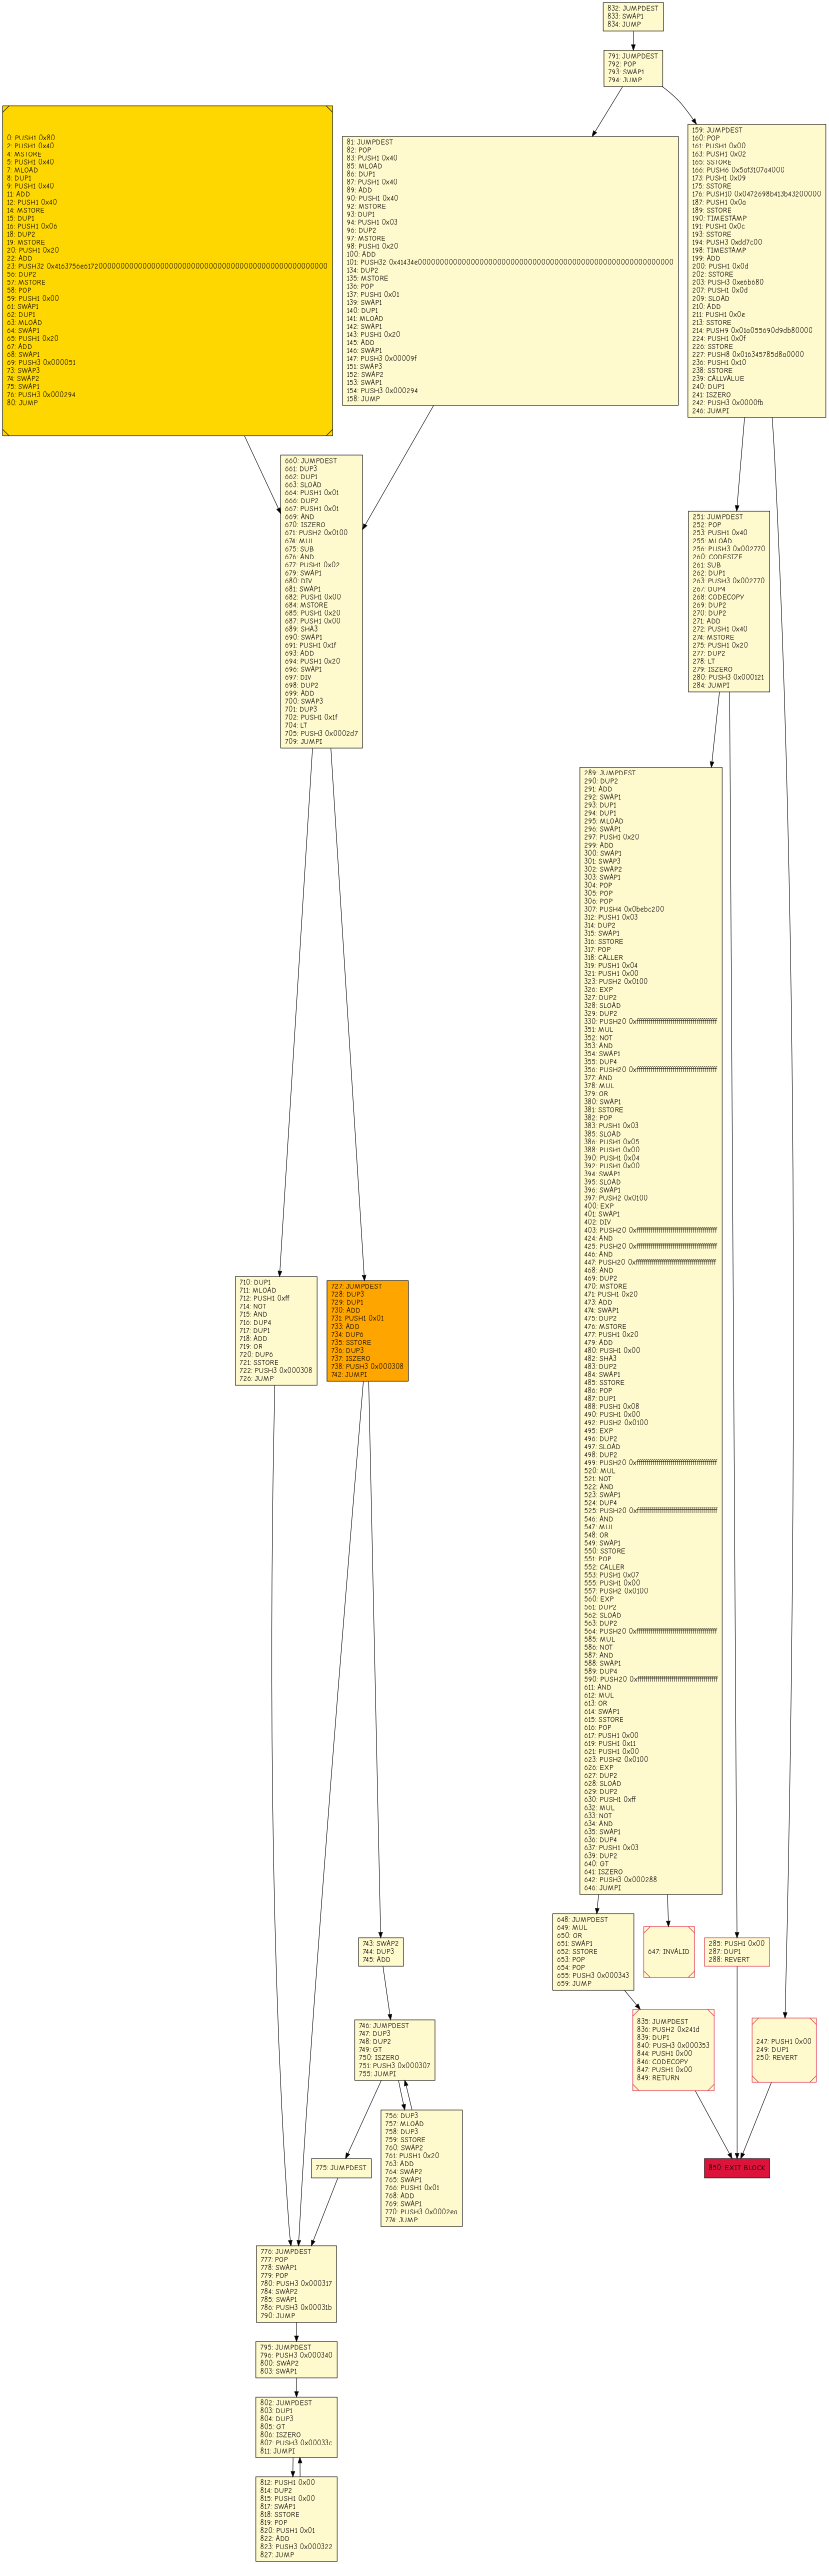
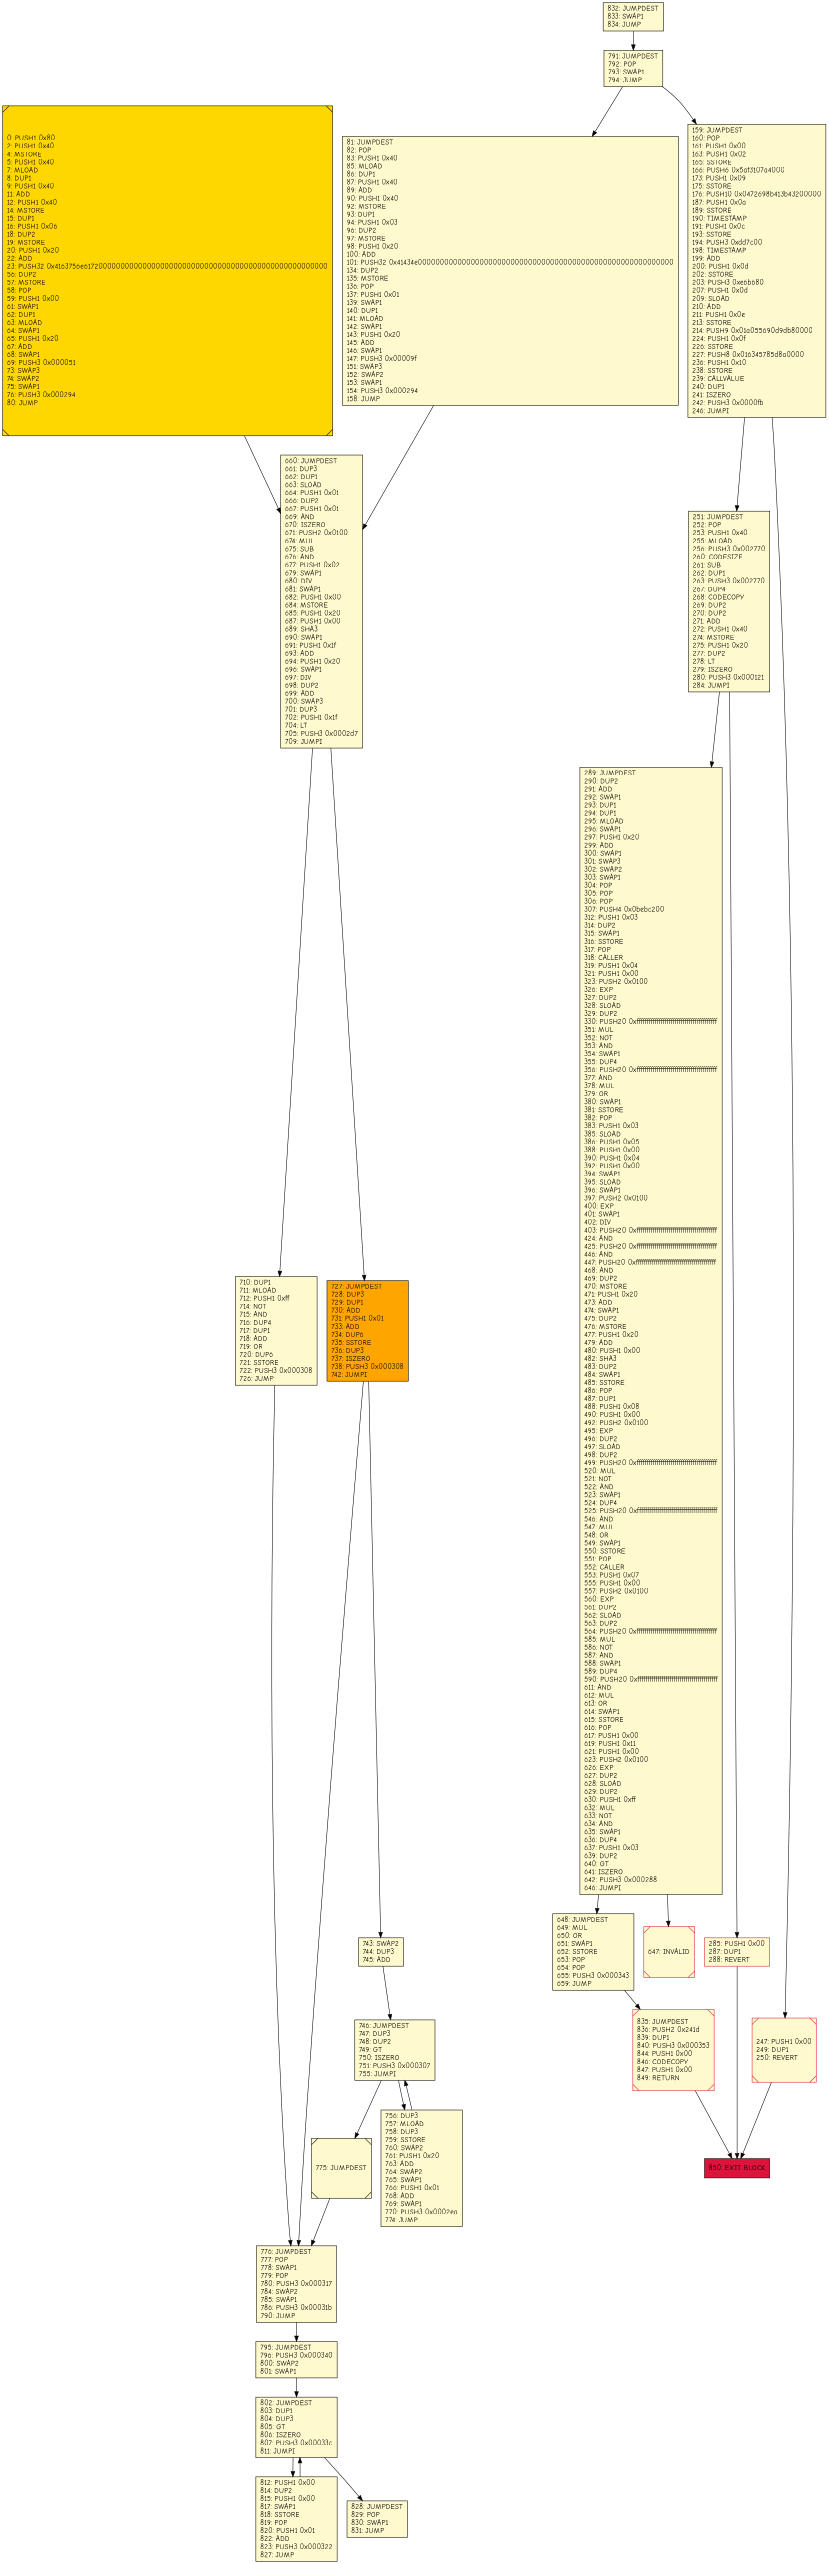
(341, 2168) -> (341, 2168)
(297, 2360) -> (297, 2360)
none -> (377, 2519)
